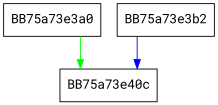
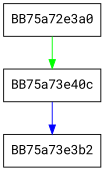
(52, 20) -> (52, 20)
(137, 48) -> (52, 113)
